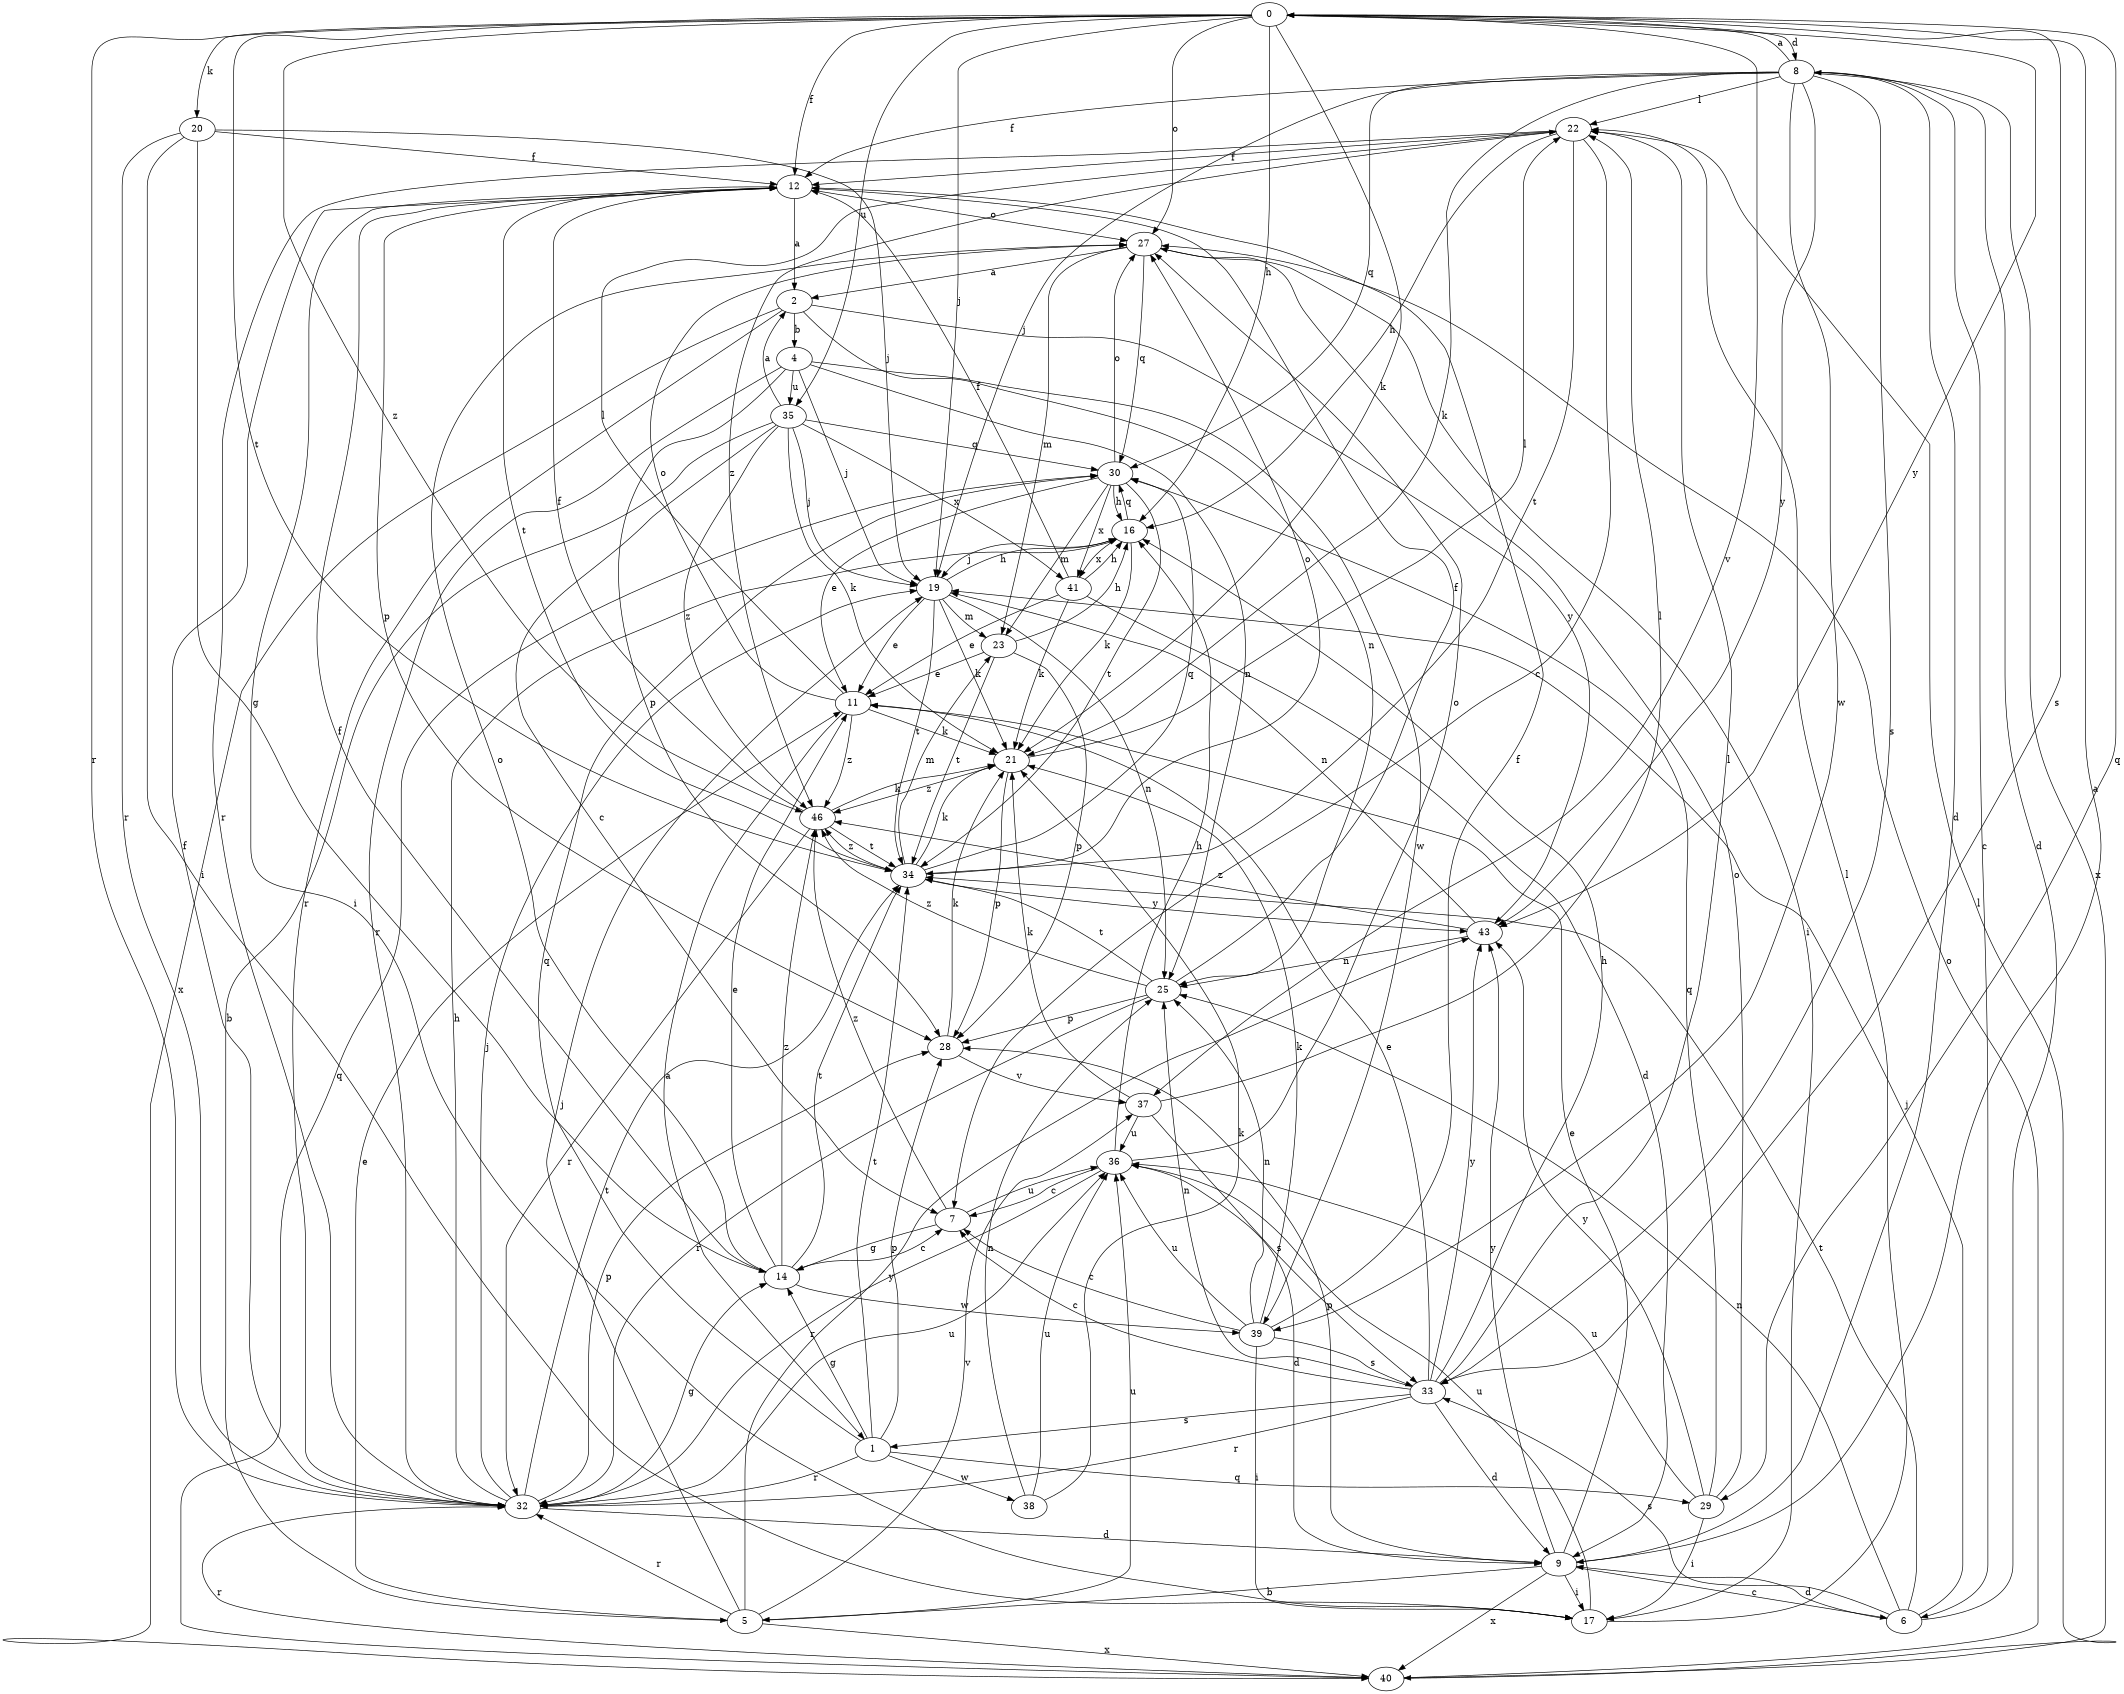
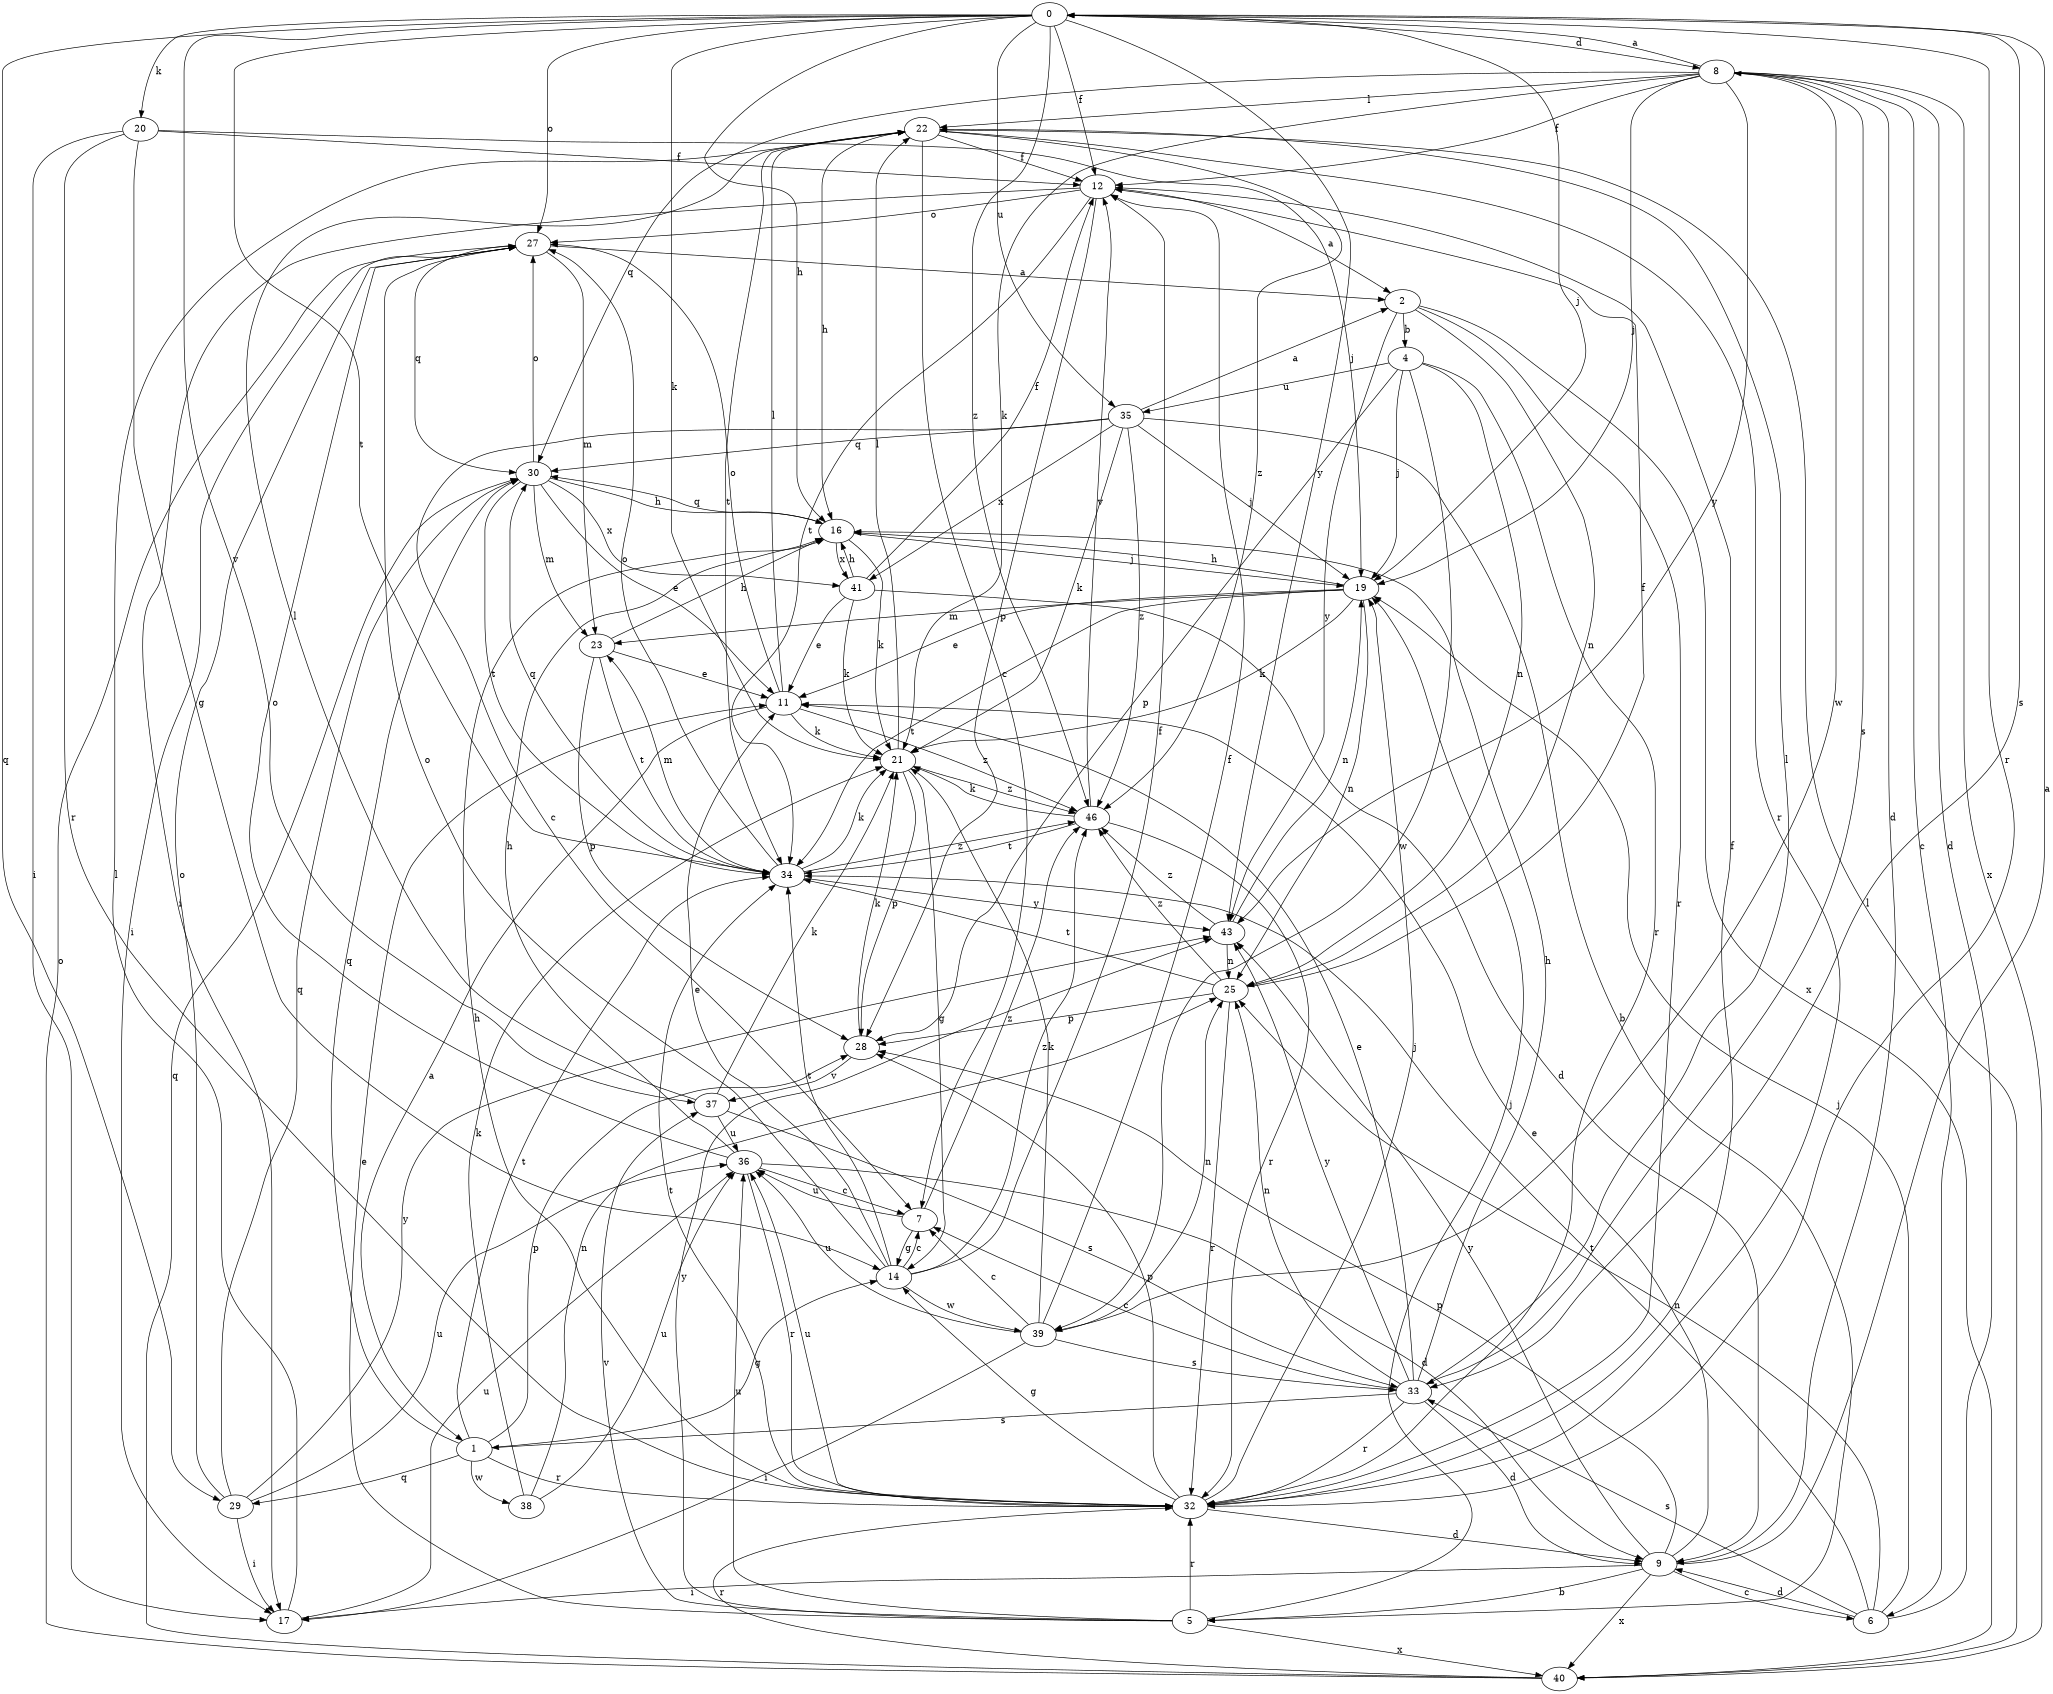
(560, 502) -> (1101, 502)
none -> (938, 1009)
